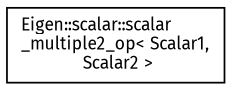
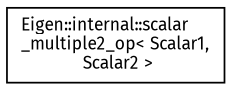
(116, 45) -> (116, 45)
